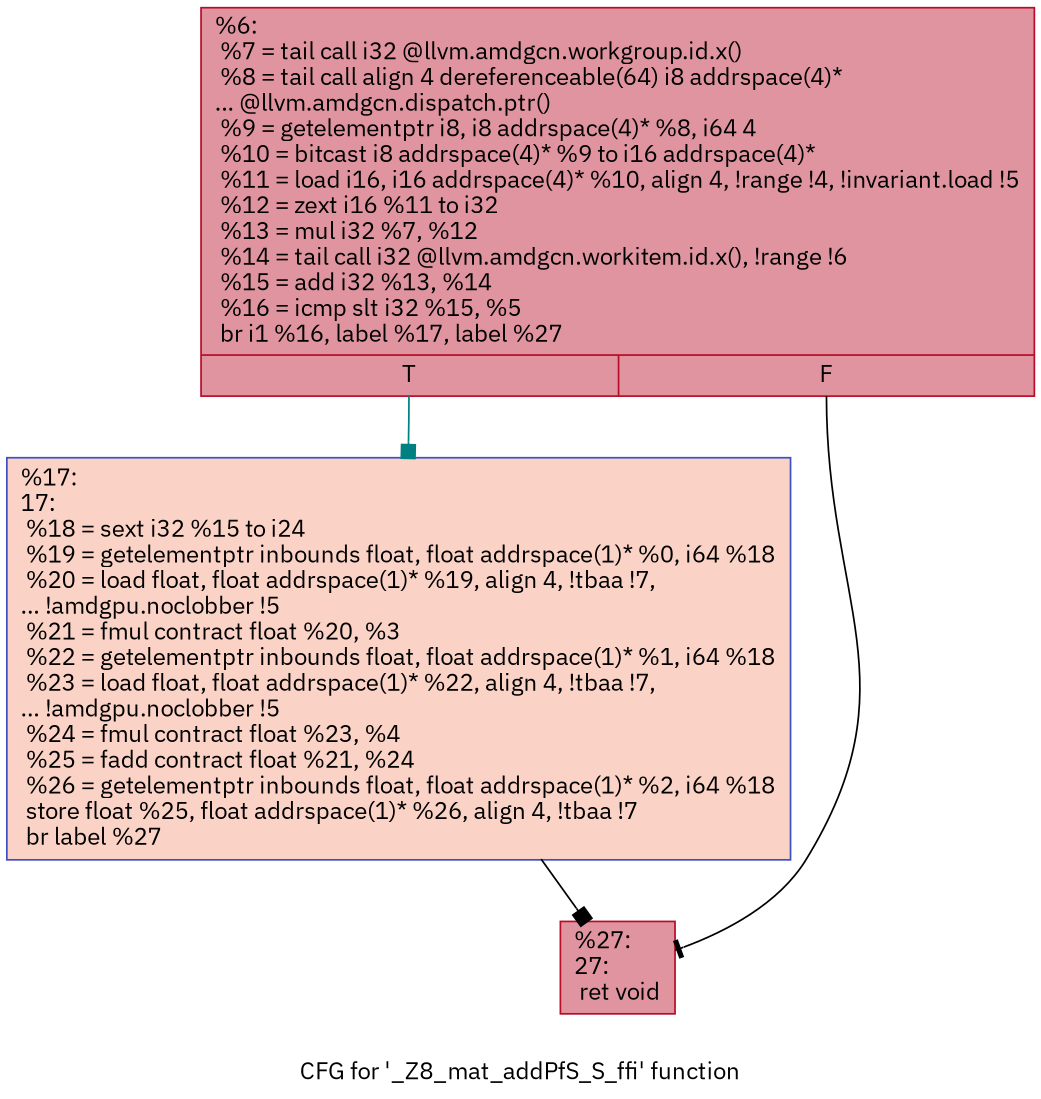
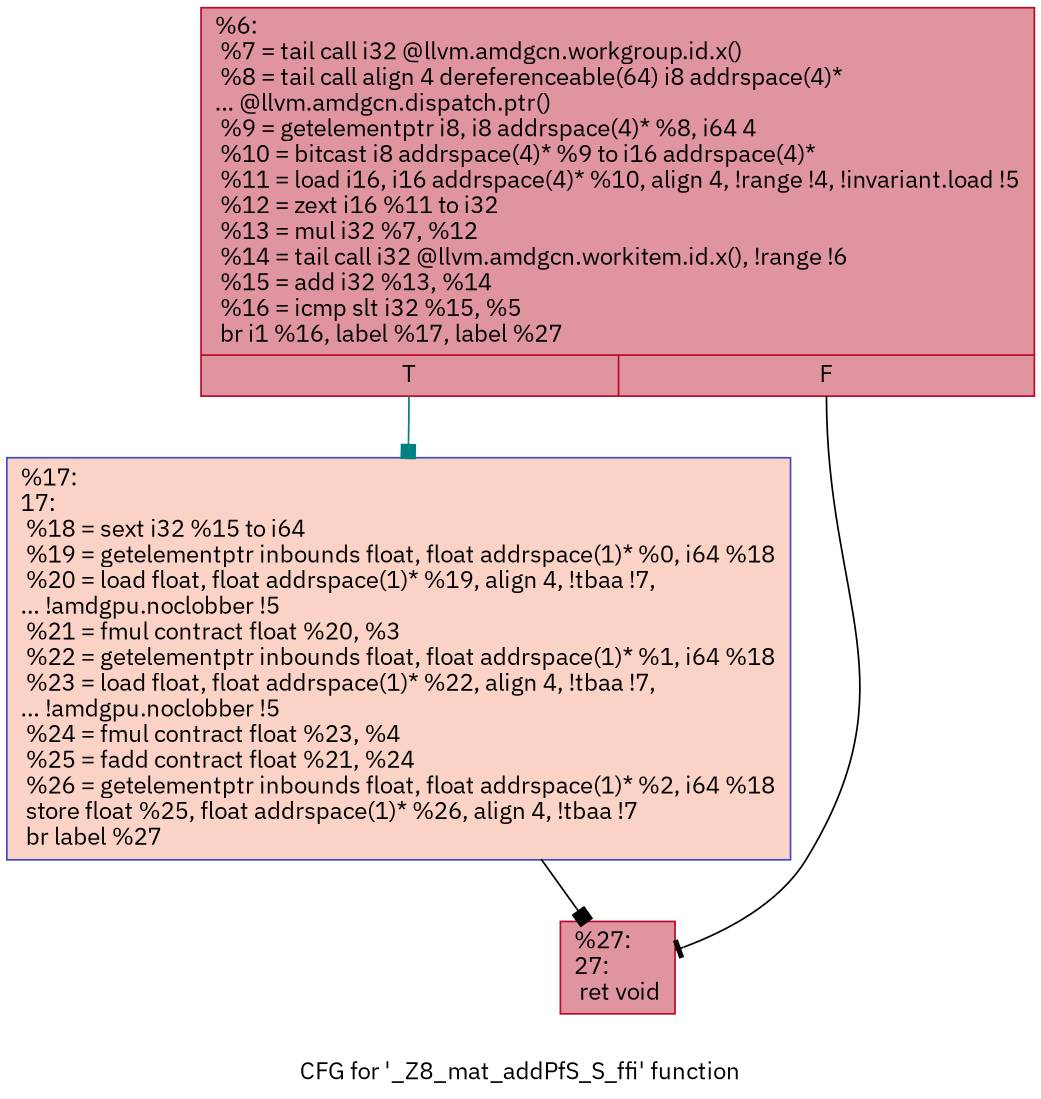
(163, 530) -> (163, 530)
